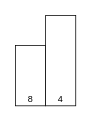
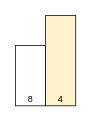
(60, 60) -> (60, 60)
